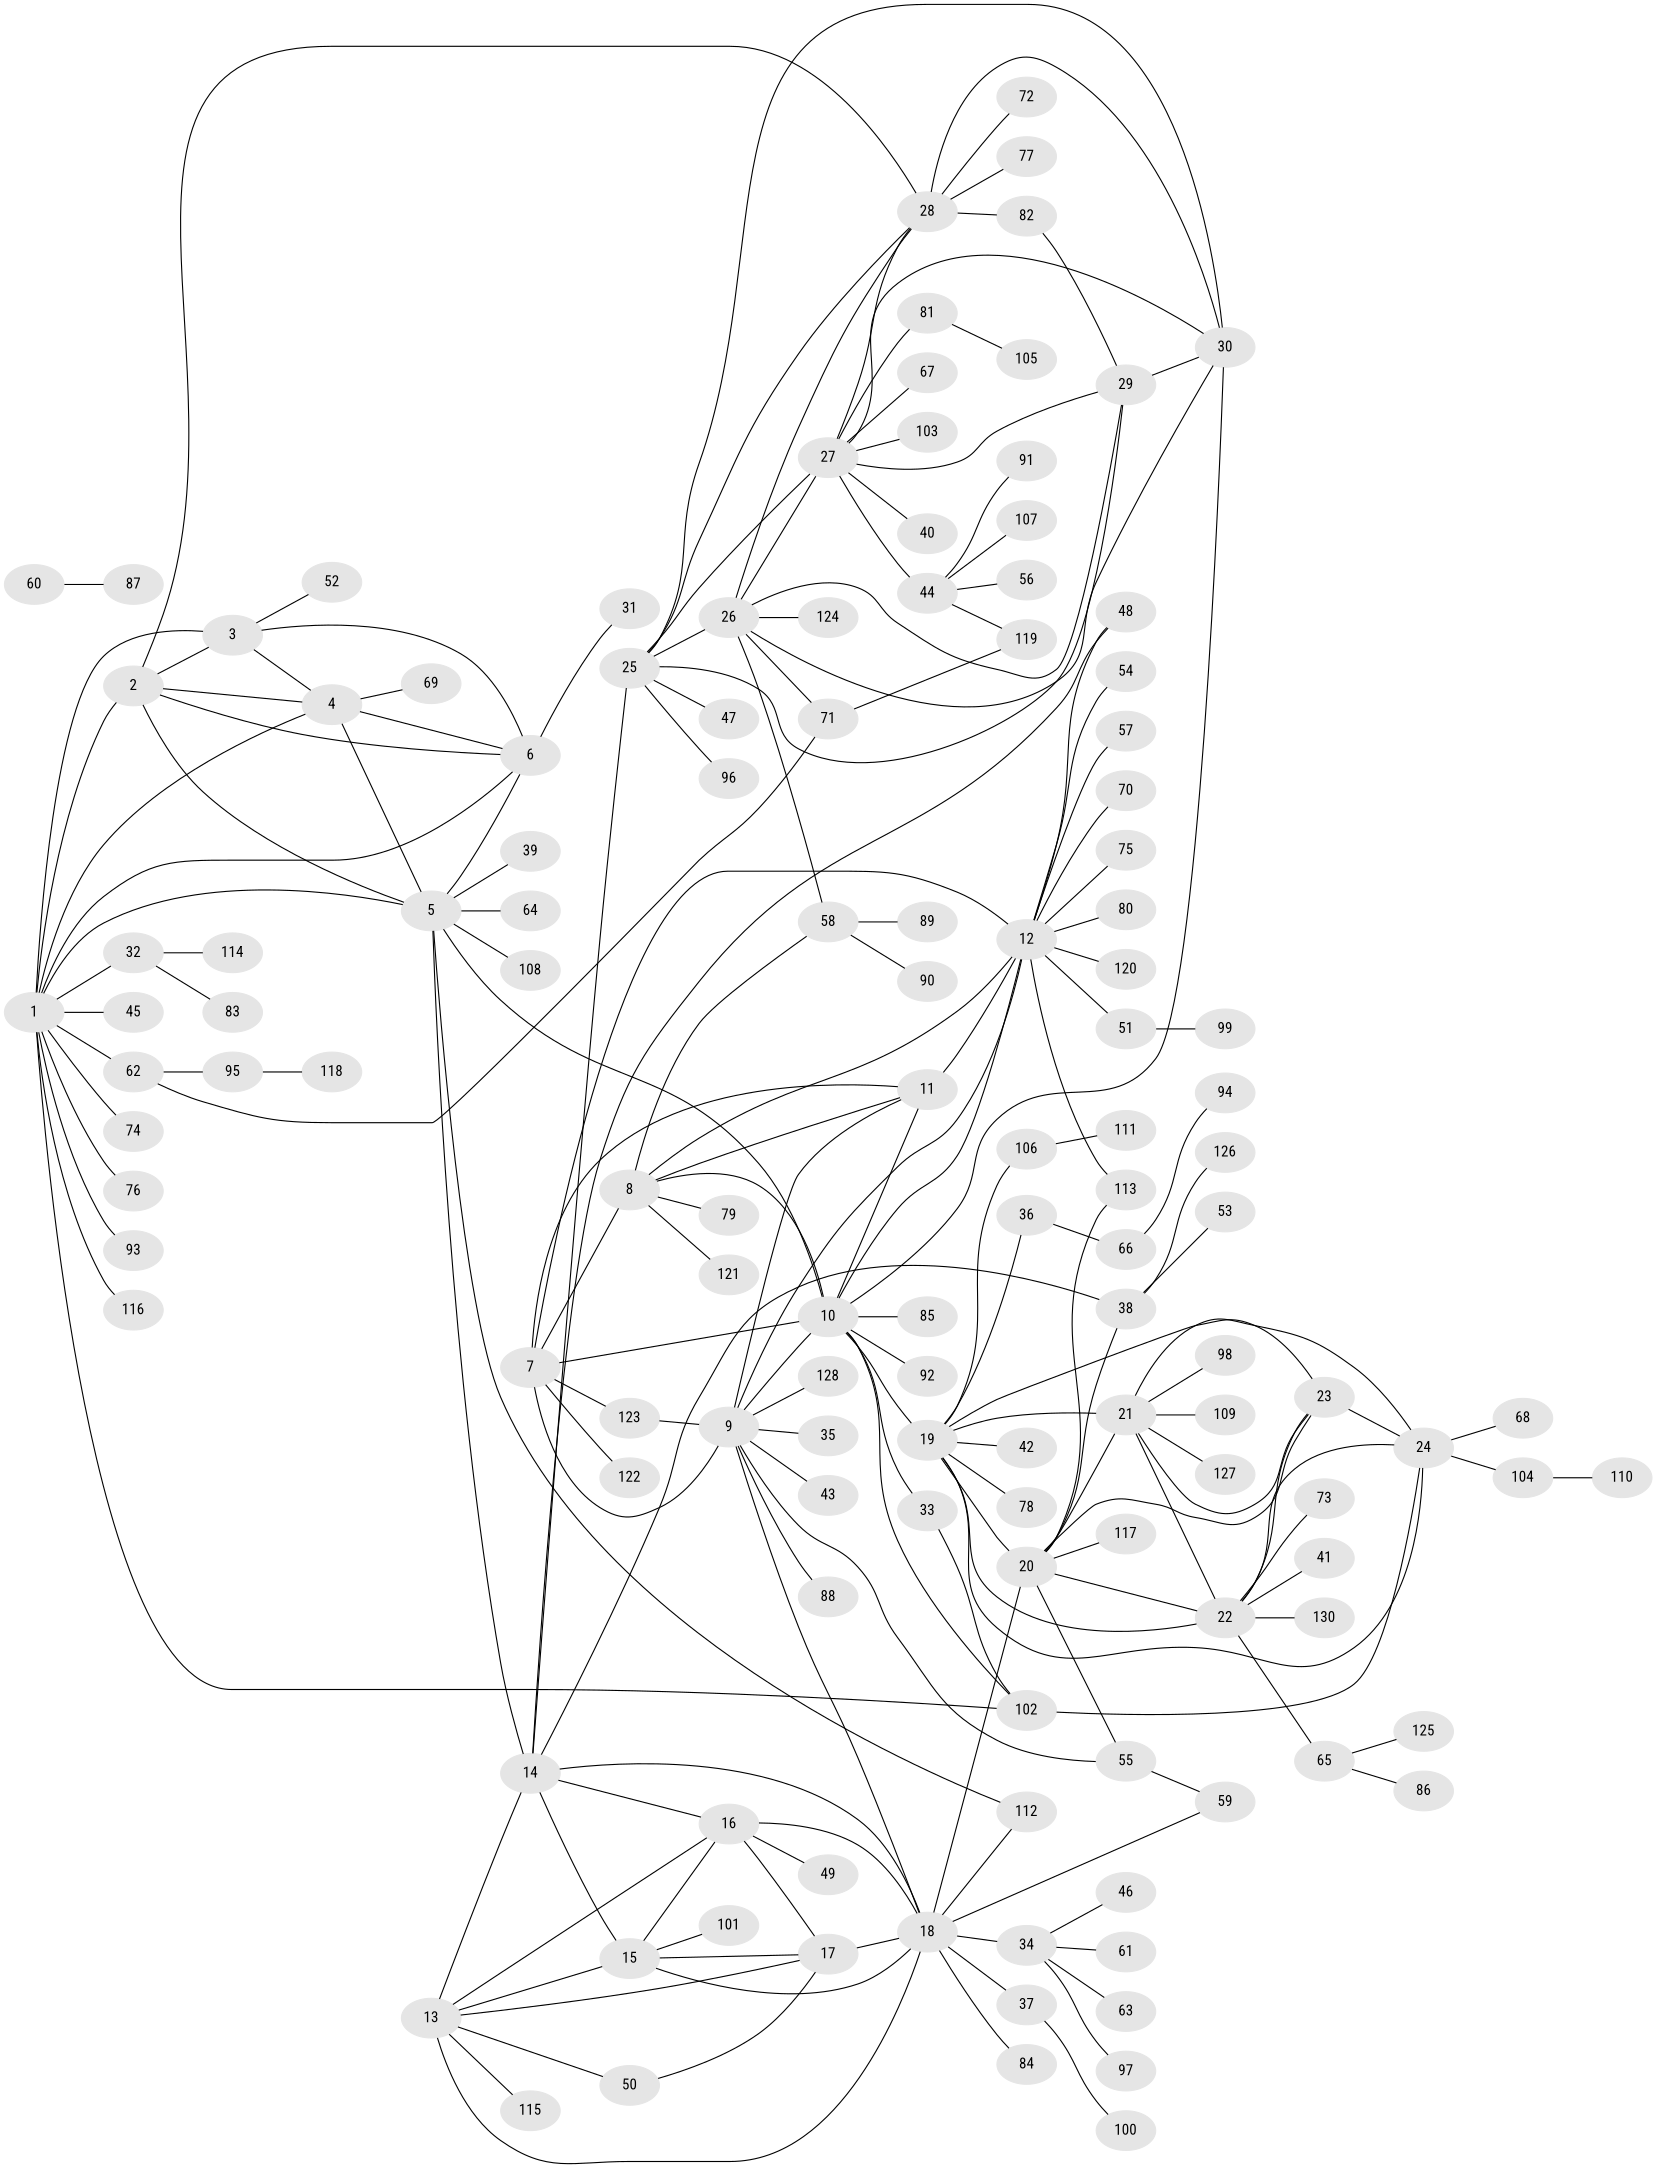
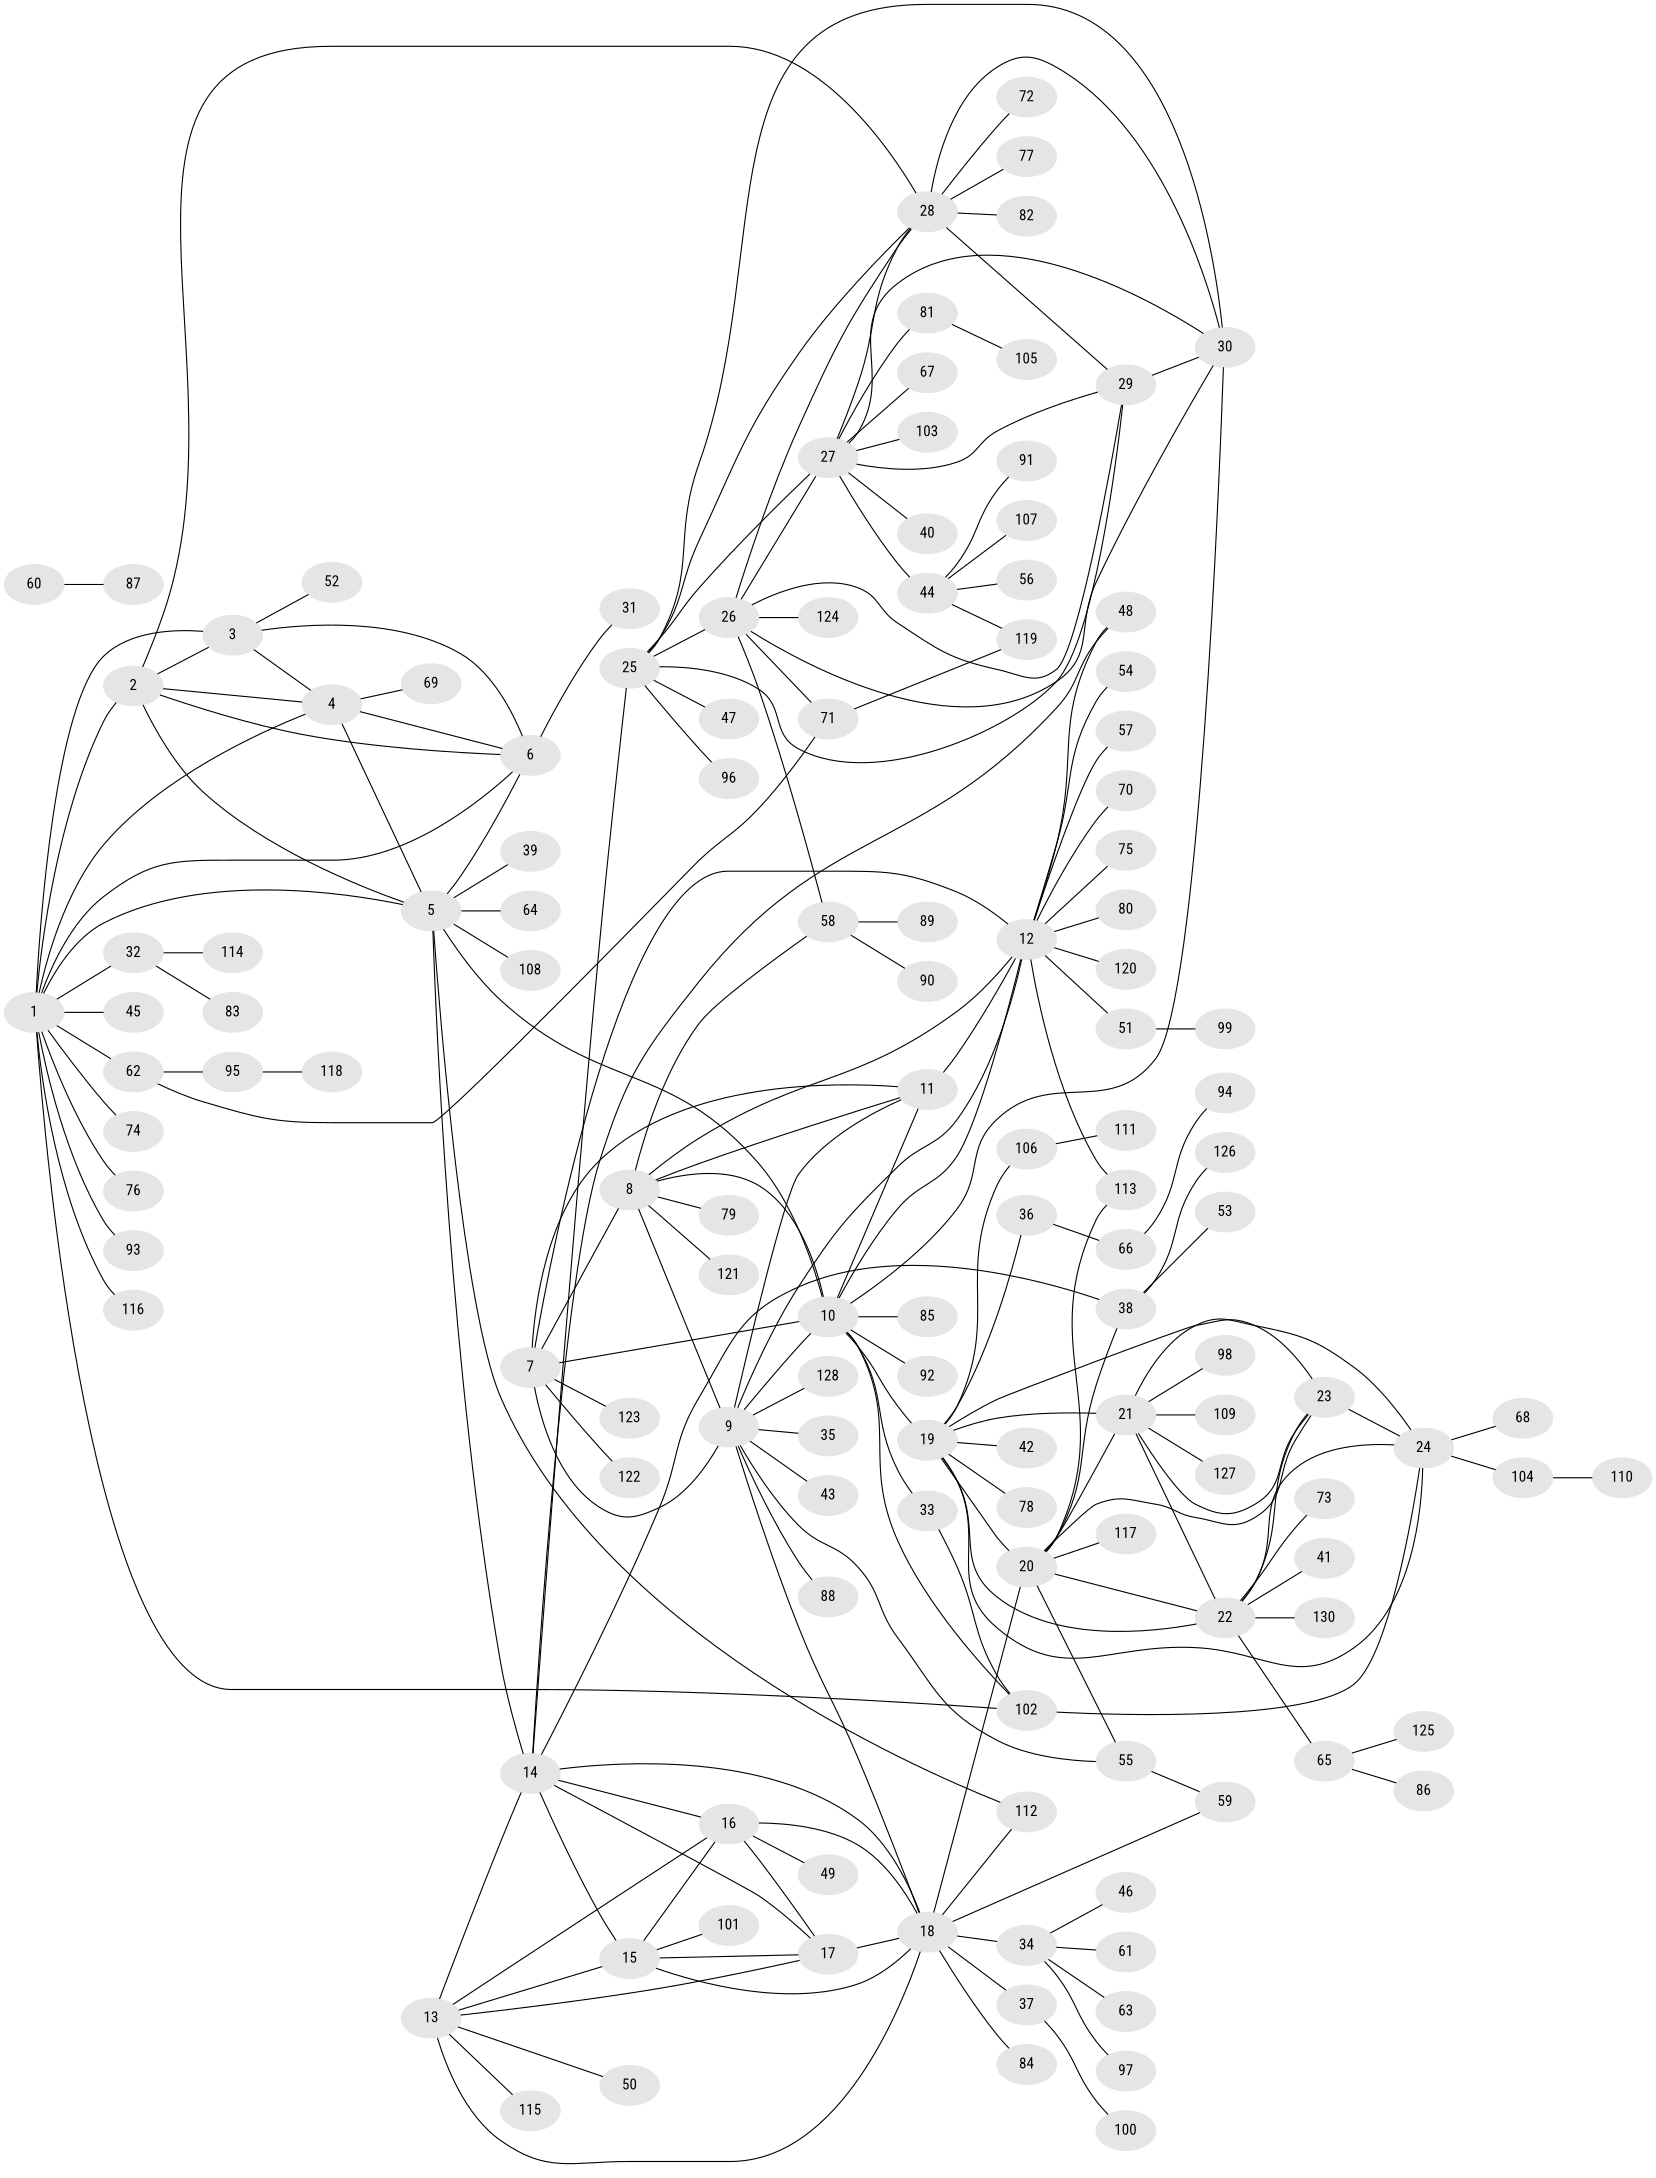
(1083, 297) -> (1027, 298)
(678, 1423) -> (679, 1308)
(748, 2041) -> (693, 1860)
